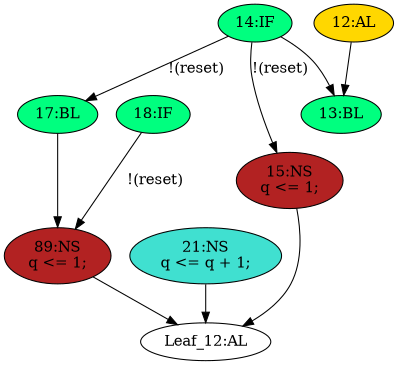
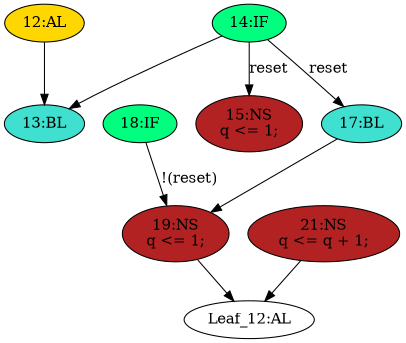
(196, 69) -> (328, 69)
(280, 69) -> (269, 69)
(58, 114) -> (362, 124)
(341, 114) -> (44, 124)
(58, 256) -> (176, 234)
(206, 256) -> (324, 234)
(295, 273) -> none
